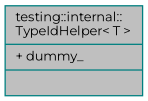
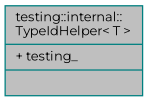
(50, 57) -> (47, 57)
